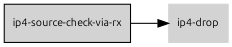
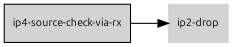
(198, 23) -> (198, 23)
